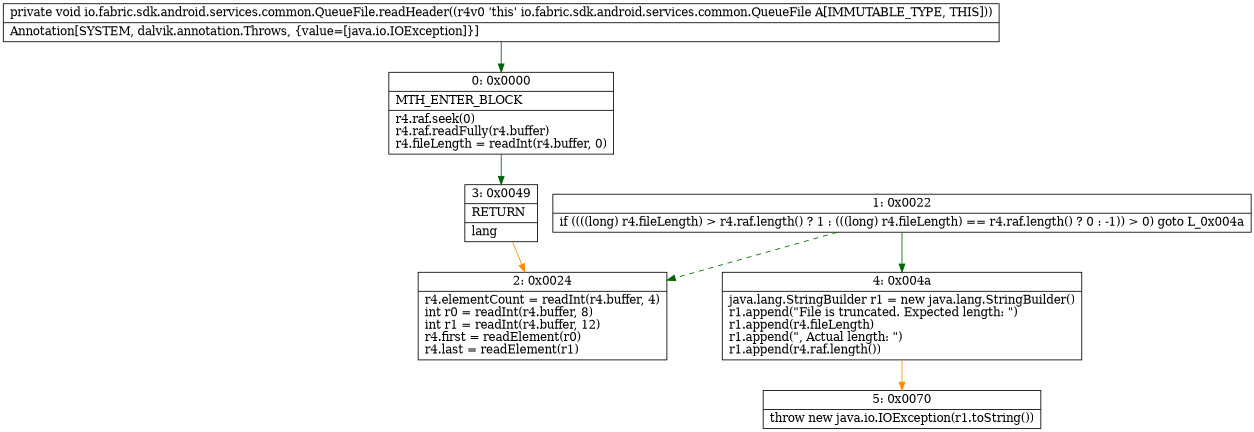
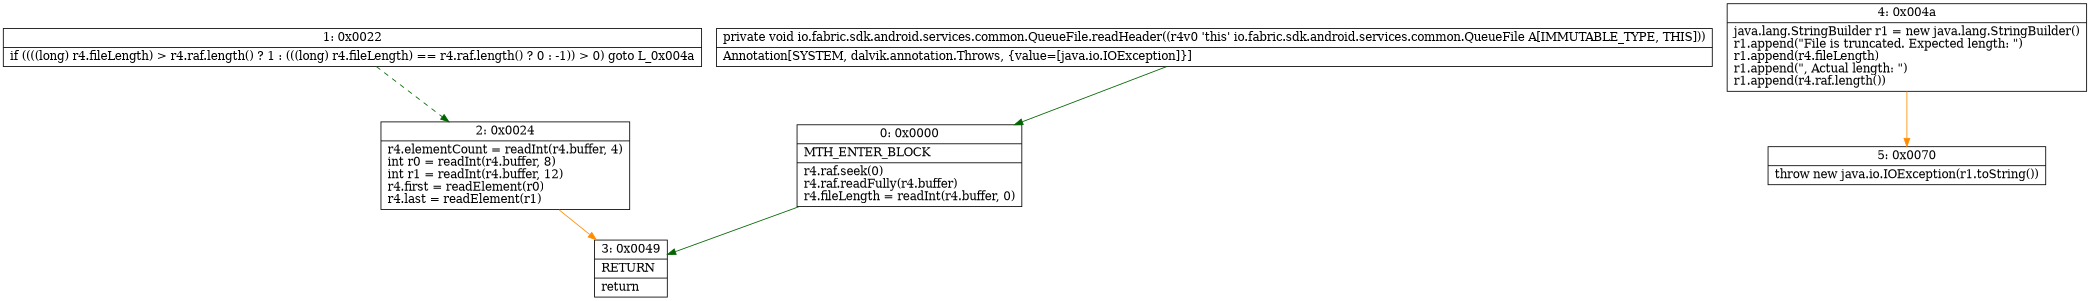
(484, 232) -> (620, 287)
(902, 248) -> none
(517, 253) -> (574, 222)
